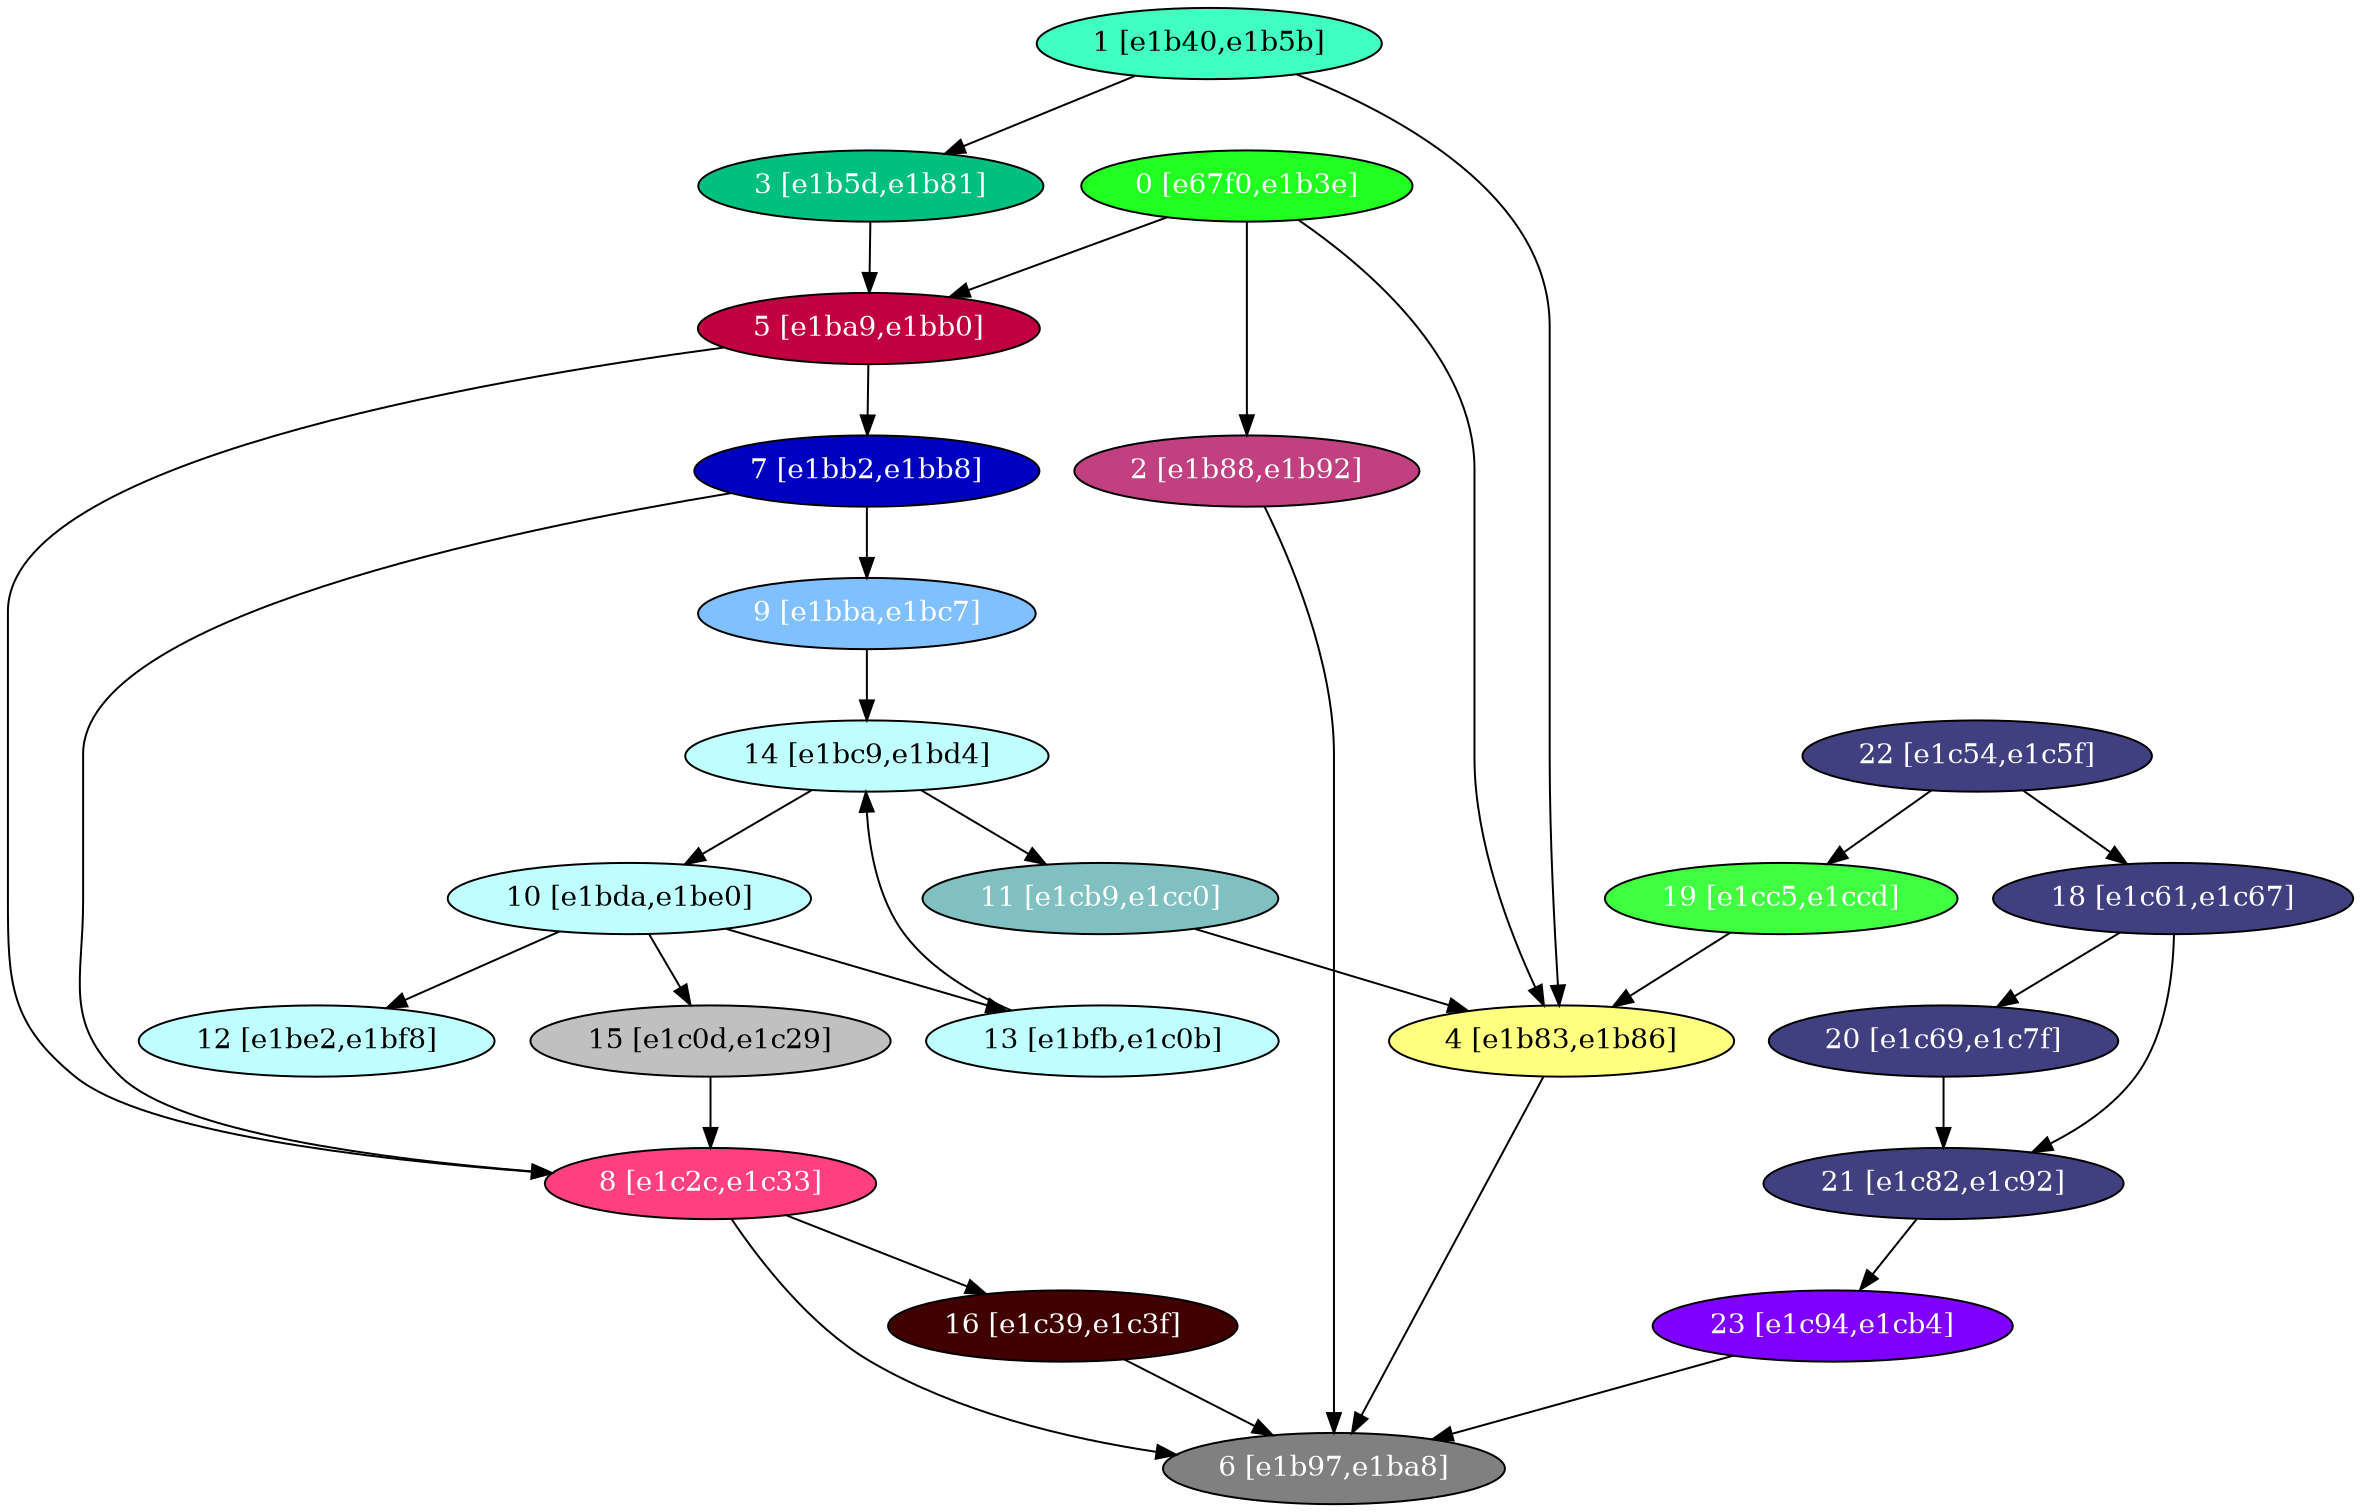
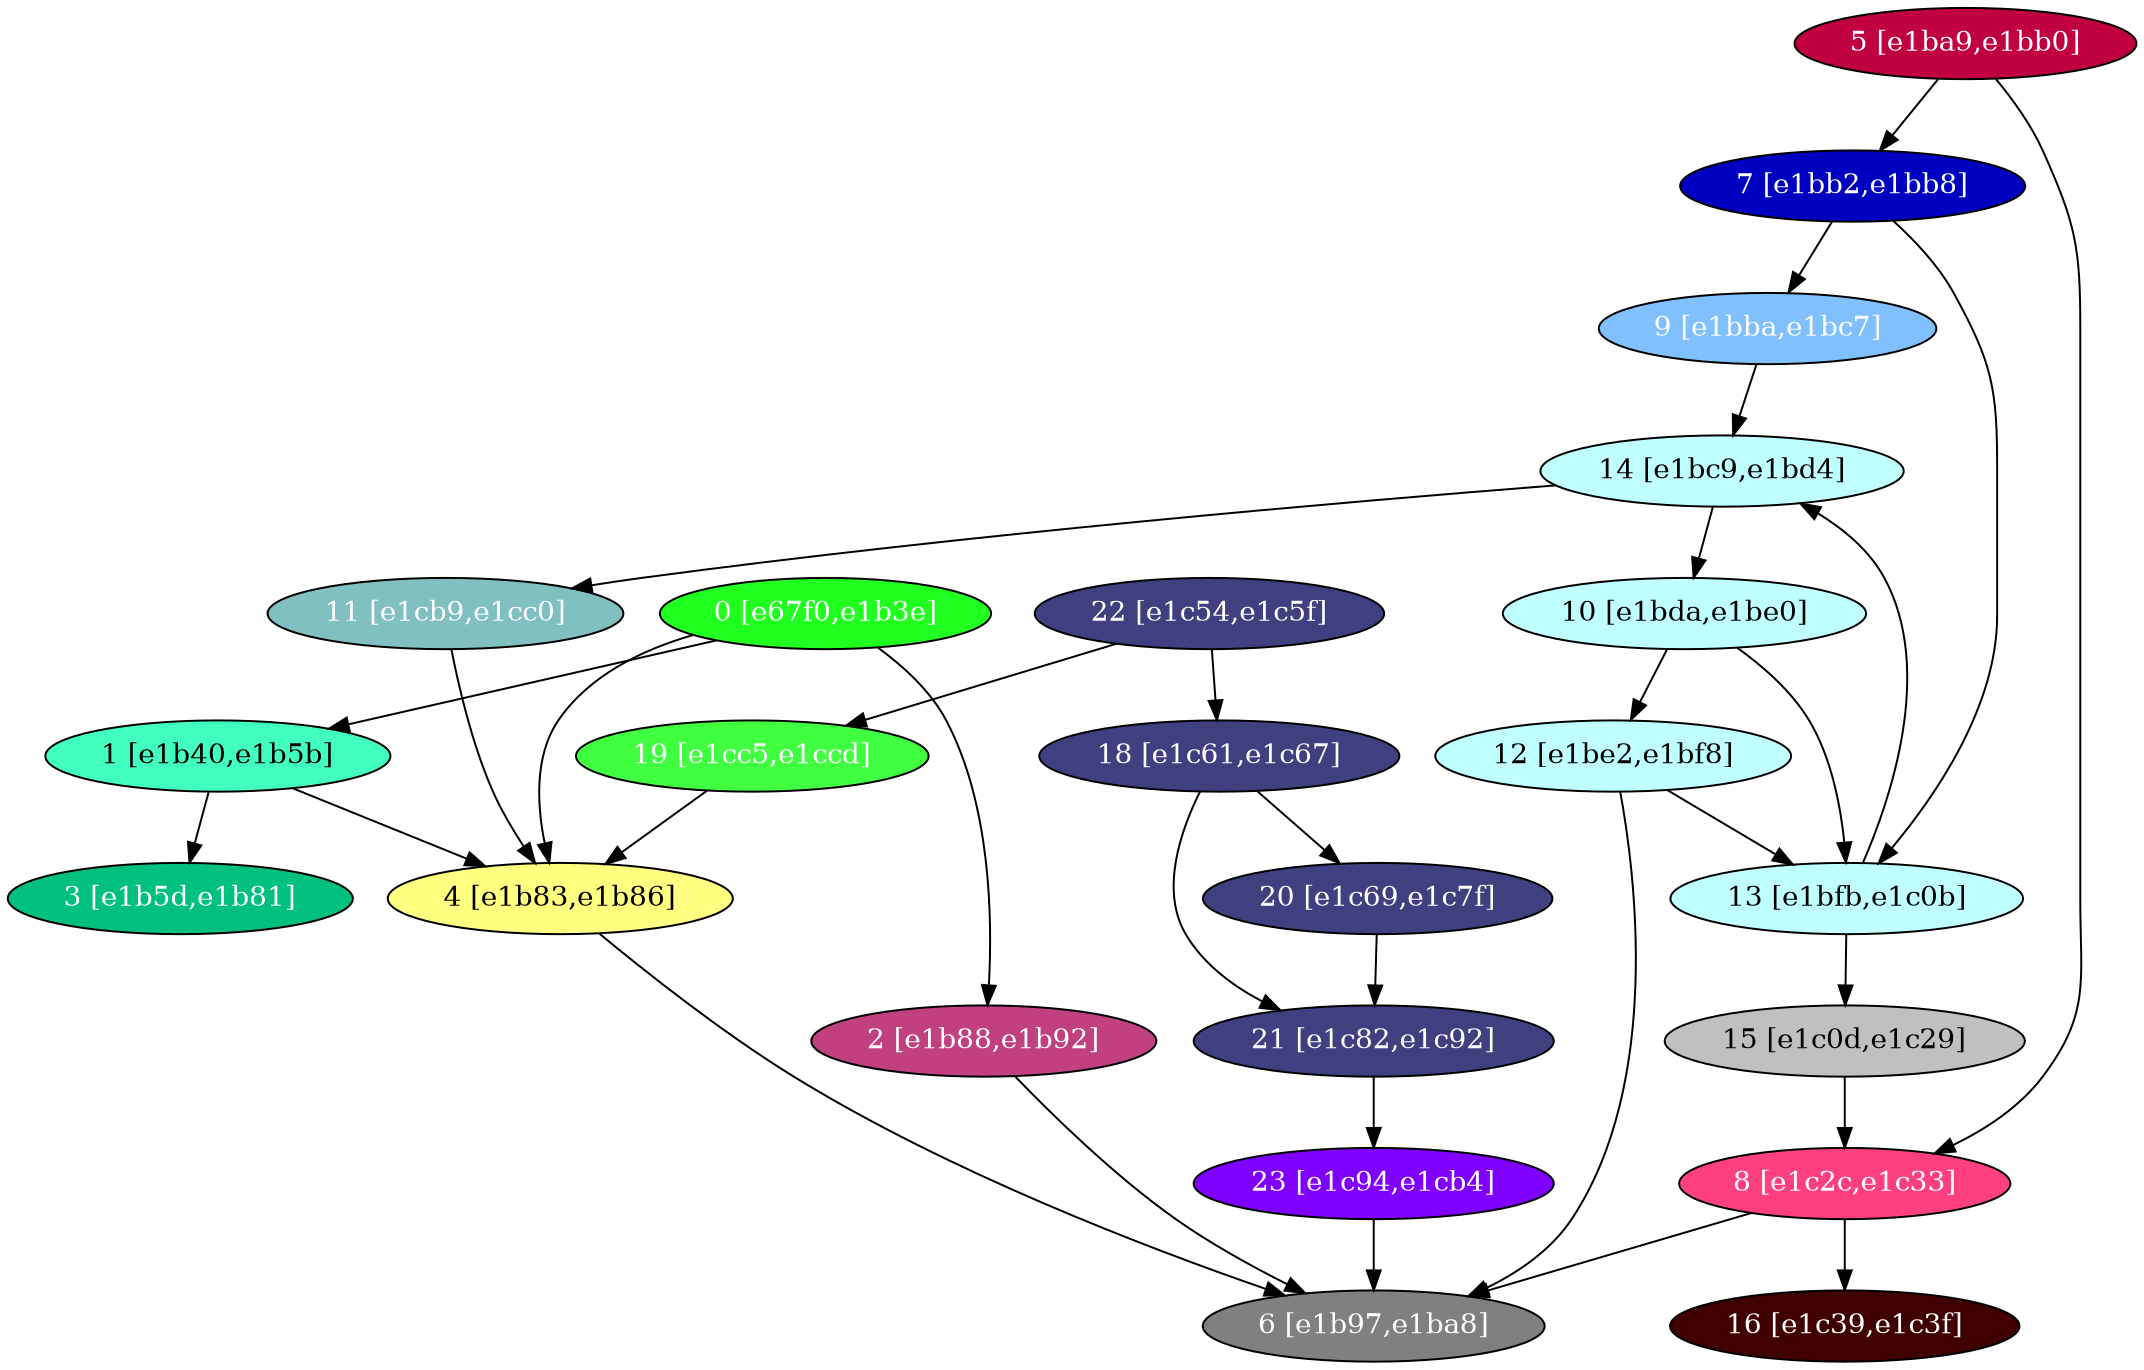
(870, 248) -> none
(1067, 254) -> (532, 682)
(83, 772) -> (1997, 533)
none -> (1721, 822)
(665, 961) -> (1846, 960)
(1190, 1393) -> (1627, 1066)
